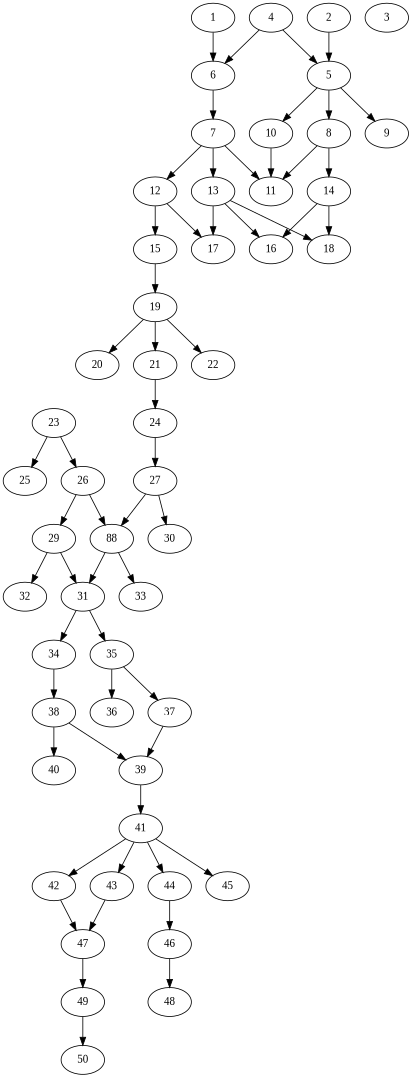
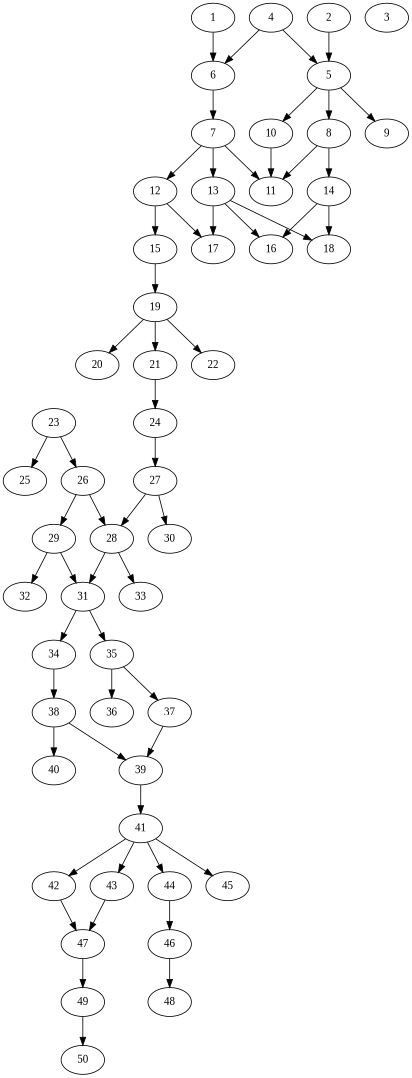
(112, 539) -> (112, 539)
